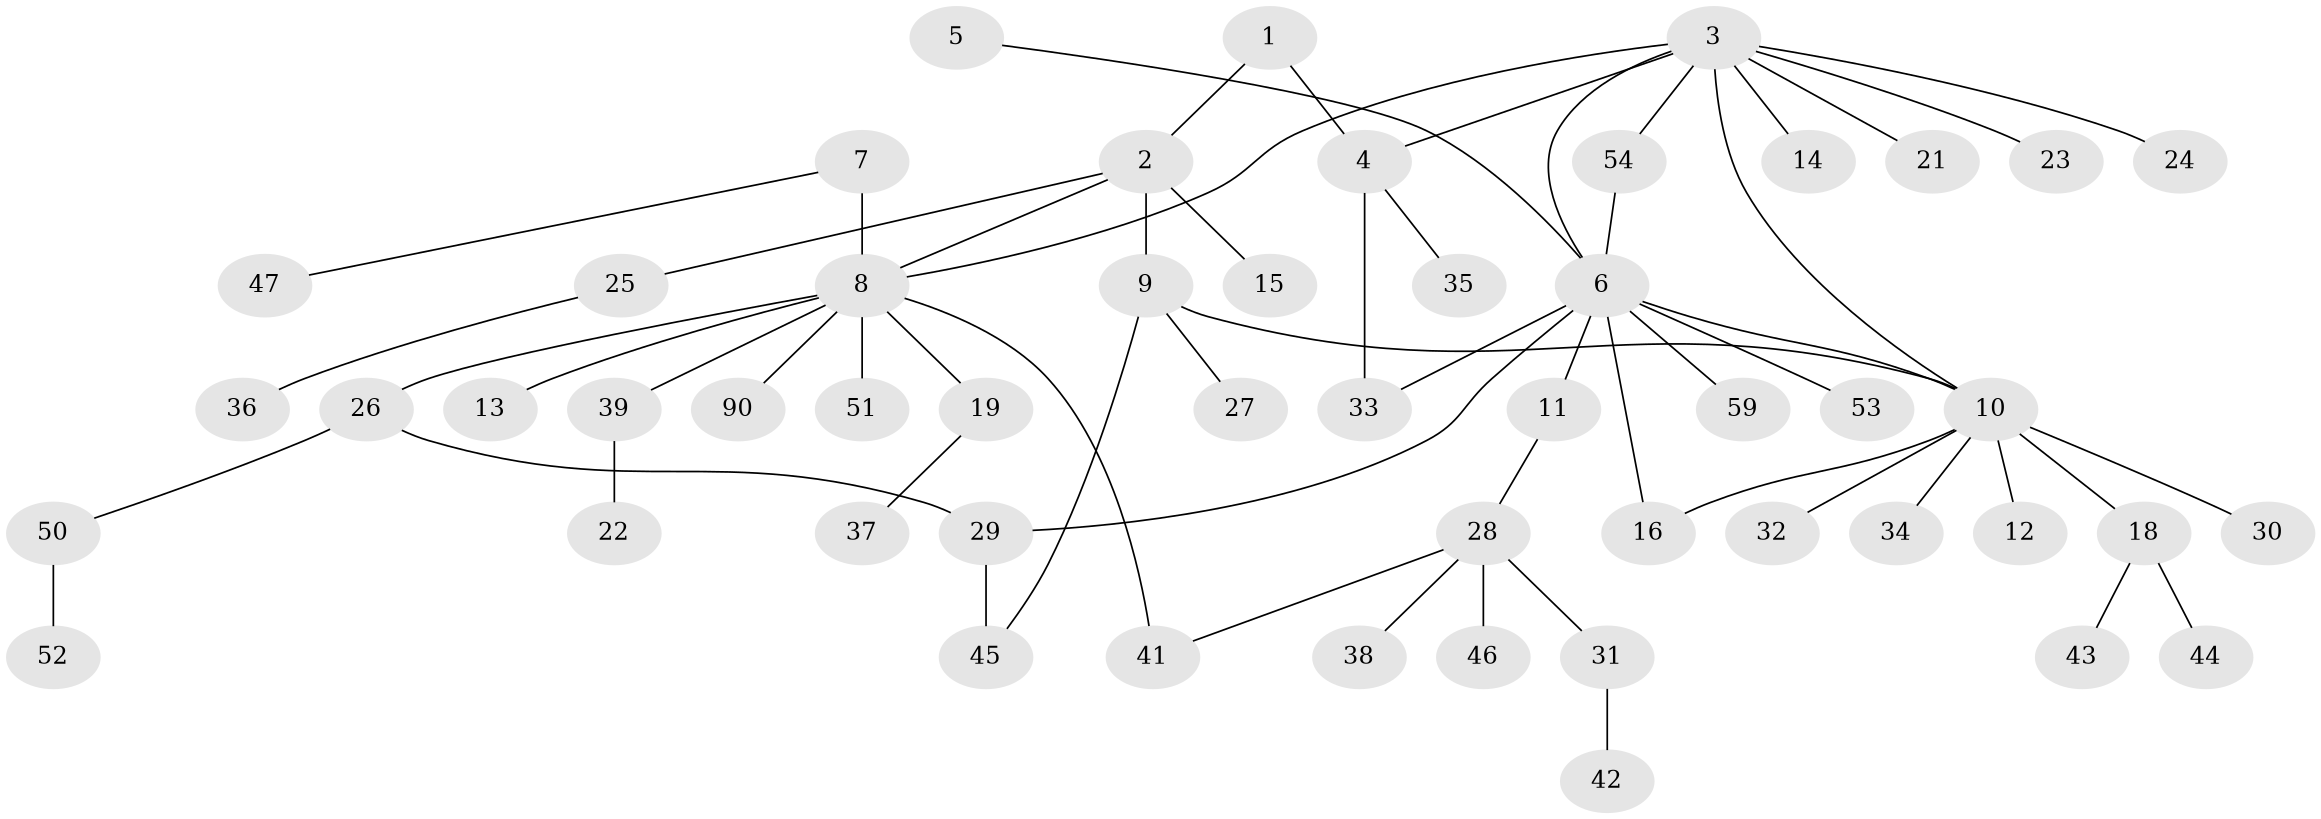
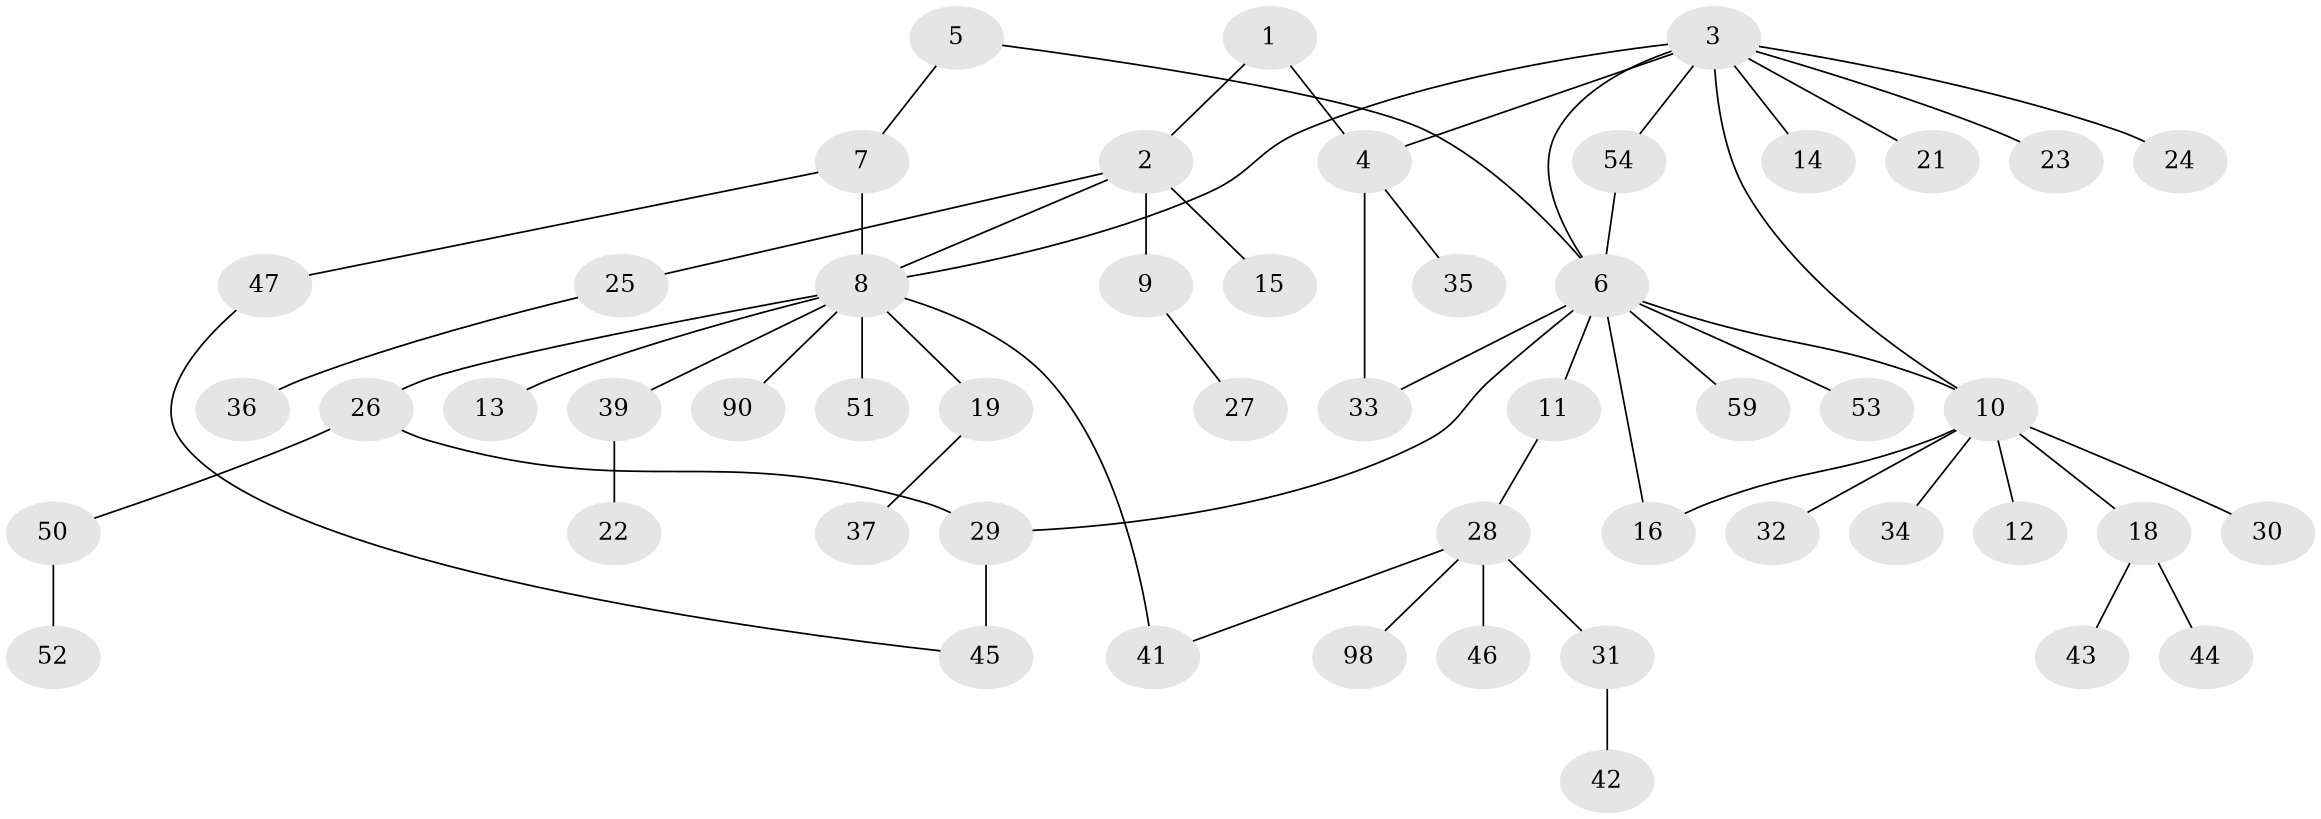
none -> (909, 100)
(1549, 348) -> none
(1086, 478) -> (471, 571)
(1359, 657) -> (1359, 657)
